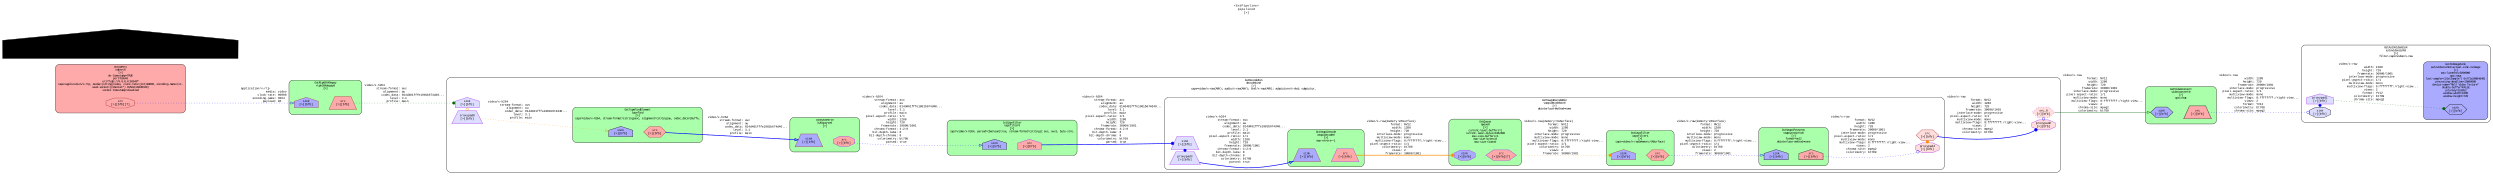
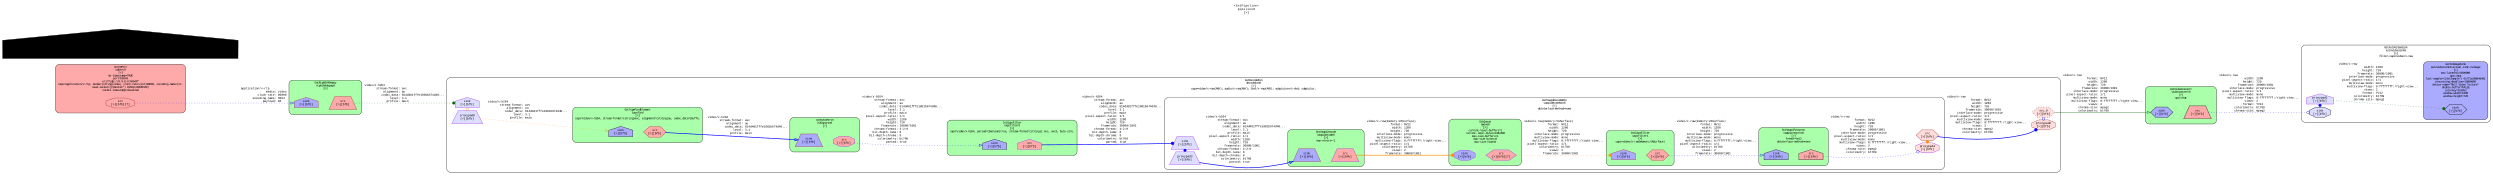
(2044, 112) -> (2044, 112)
(2044, 125) -> (2044, 125)
